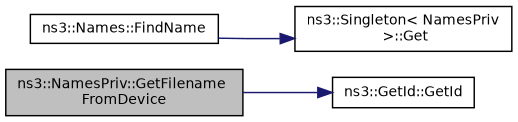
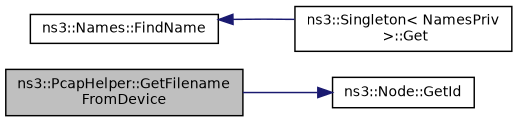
(249, 39) -> (264, 19)
(124, 93) -> (124, 93)
(403, 93) -> (403, 93)
